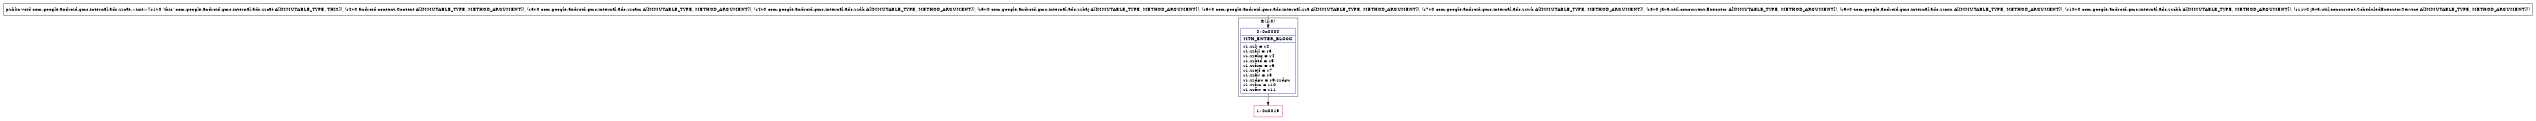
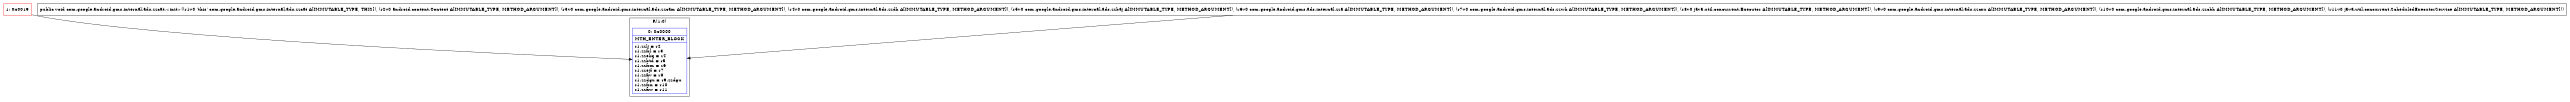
(1268, 98) -> (330, 44)
